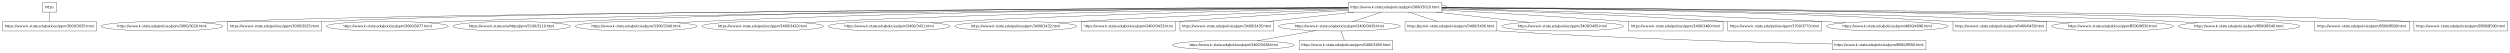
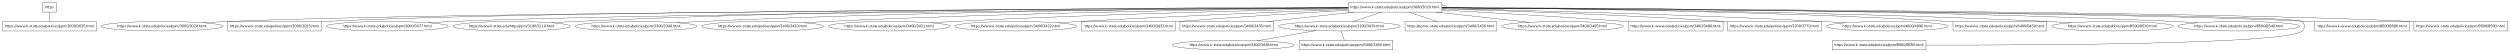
(1339, 26) -> (1339, 26)
(1676, 26) -> (1676, 26)
(2362, 26) -> (2362, 26)
(1665, 39) -> (2300, 32)
